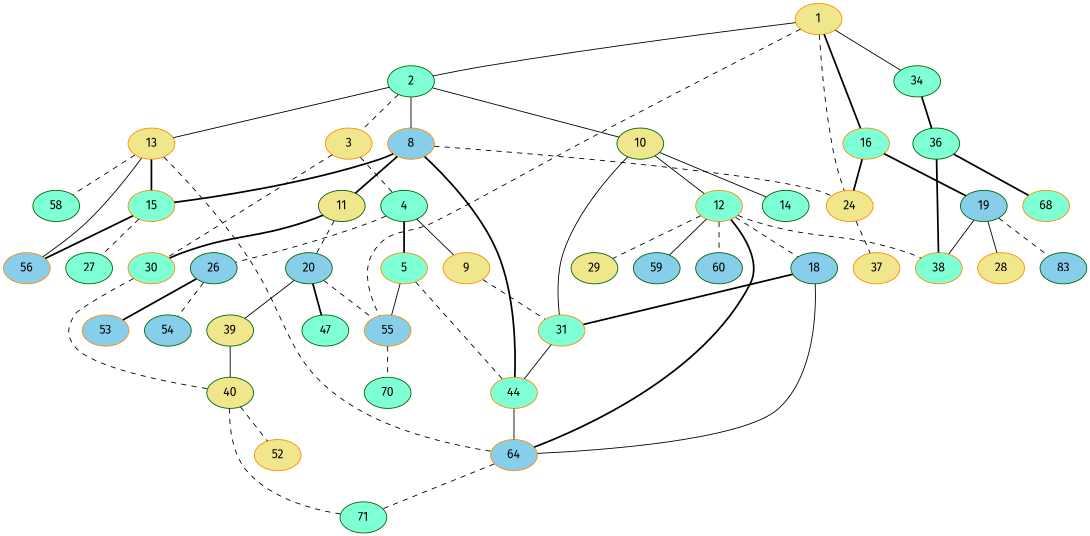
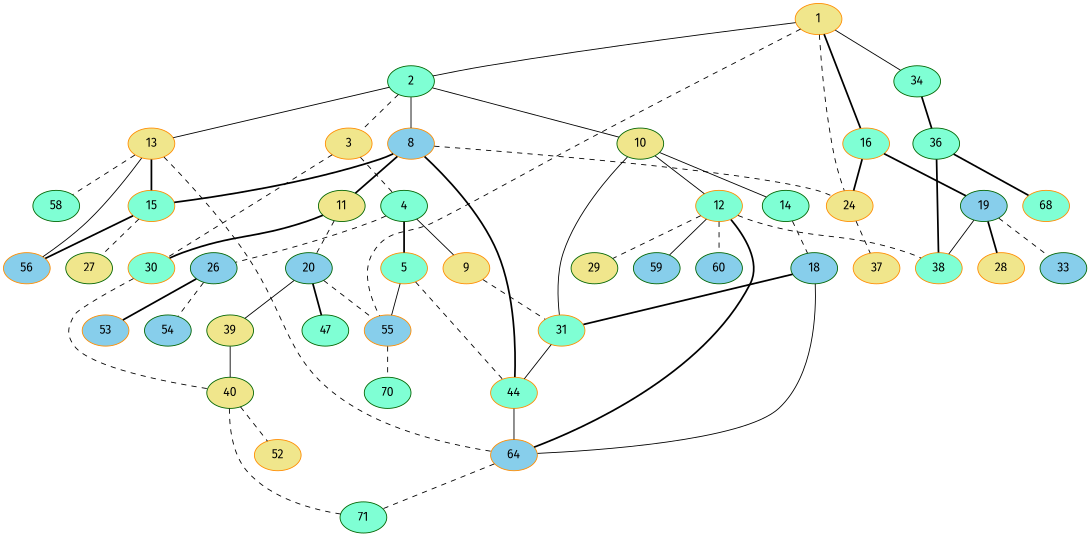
(767, 237) -> (800, 238)
(993, 237) -> (993, 237)
(89, 268) -> (89, 268)
(1063, 268) -> (1063, 268)
